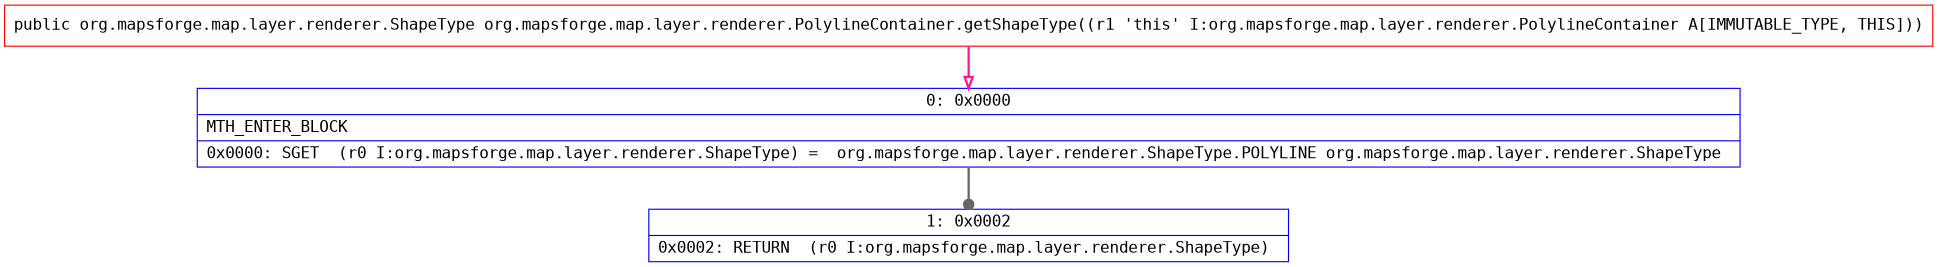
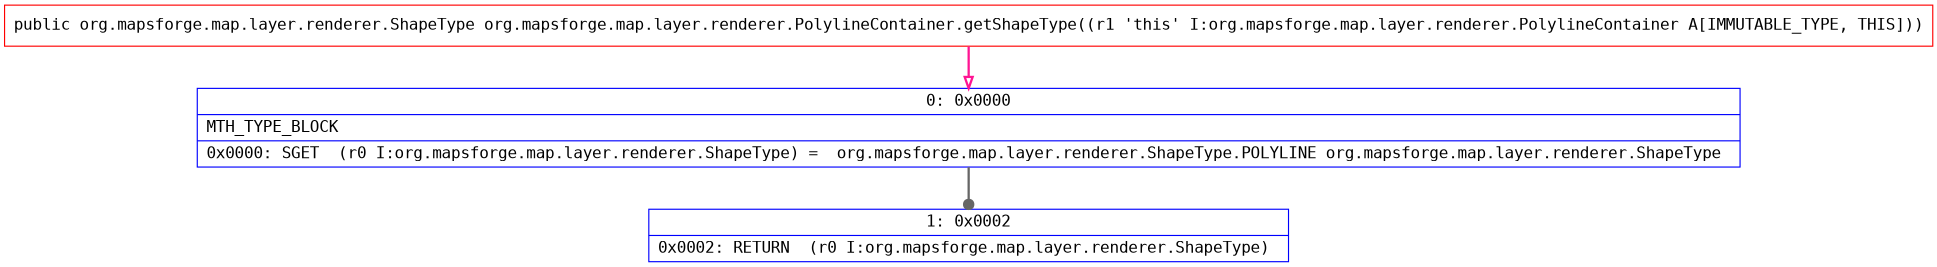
(277, 127) -> (273, 127)
